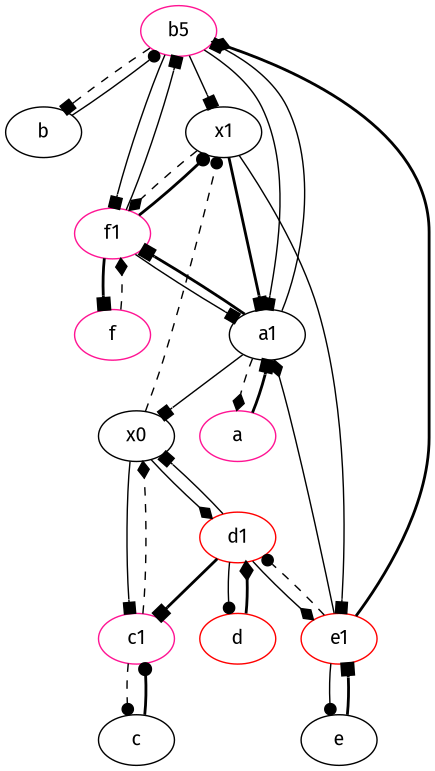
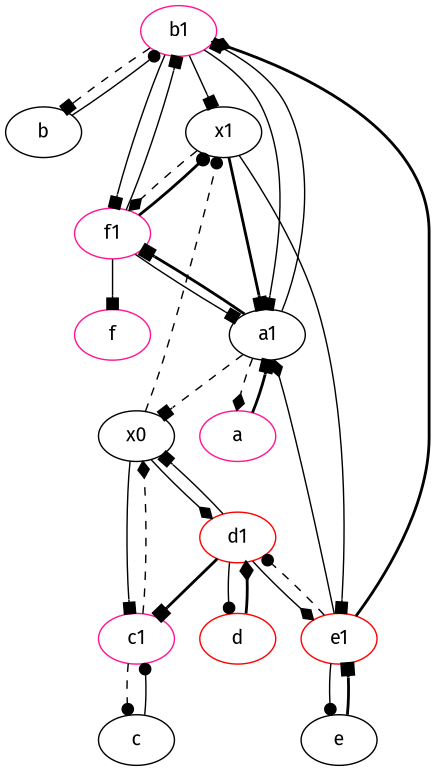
(179, 31) -> (179, 31)
(103, 277) -> (113, 277)
(122, 292) -> none
(208, 381) -> (208, 381)
(146, 695) -> (146, 695)
